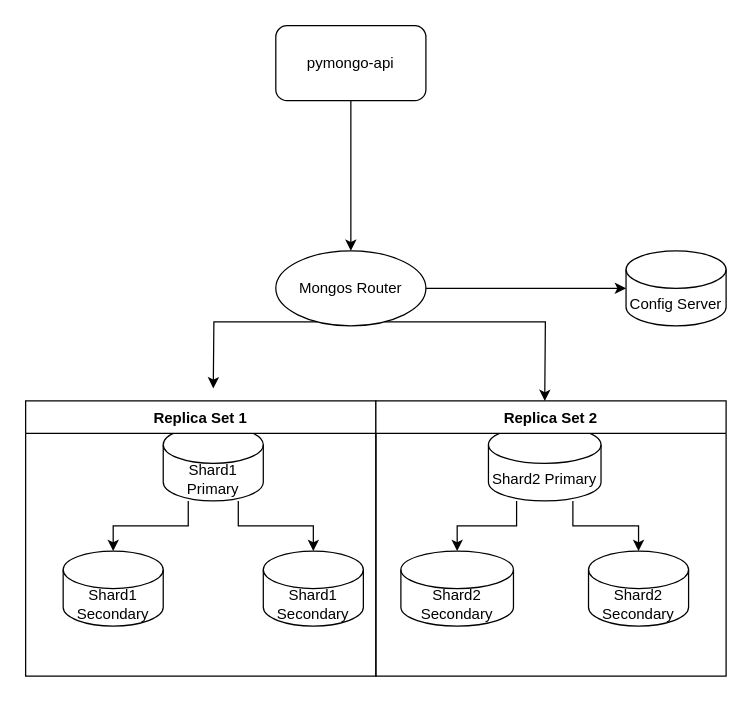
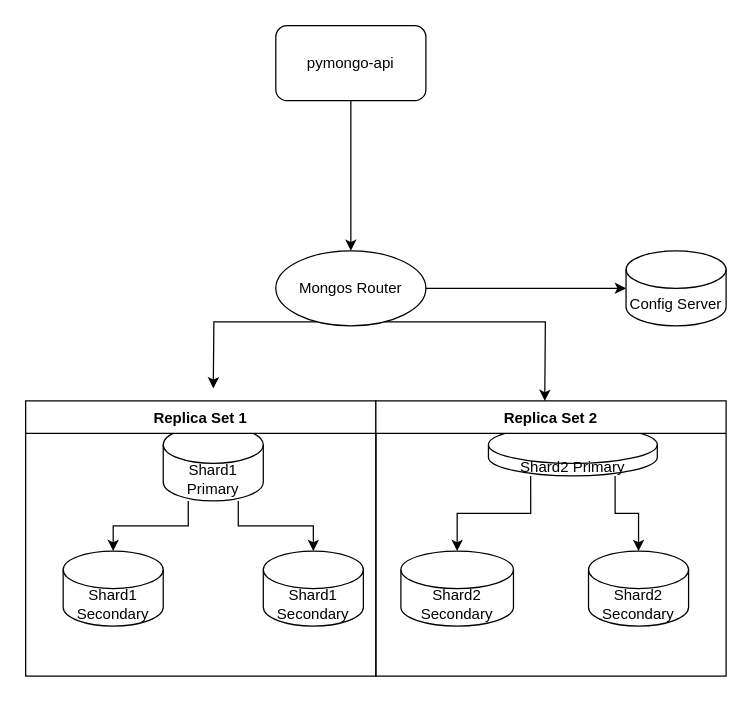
(544, 463) -> (573, 451)
